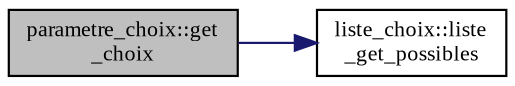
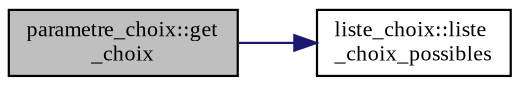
(412, 43) -> (414, 43)
